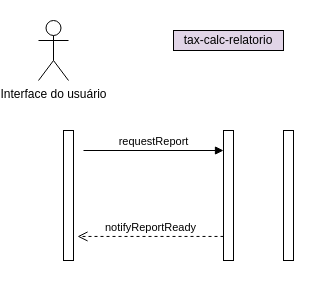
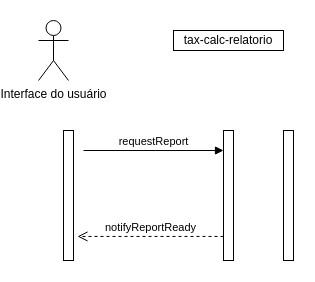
(229, 41) -> (229, 41)
